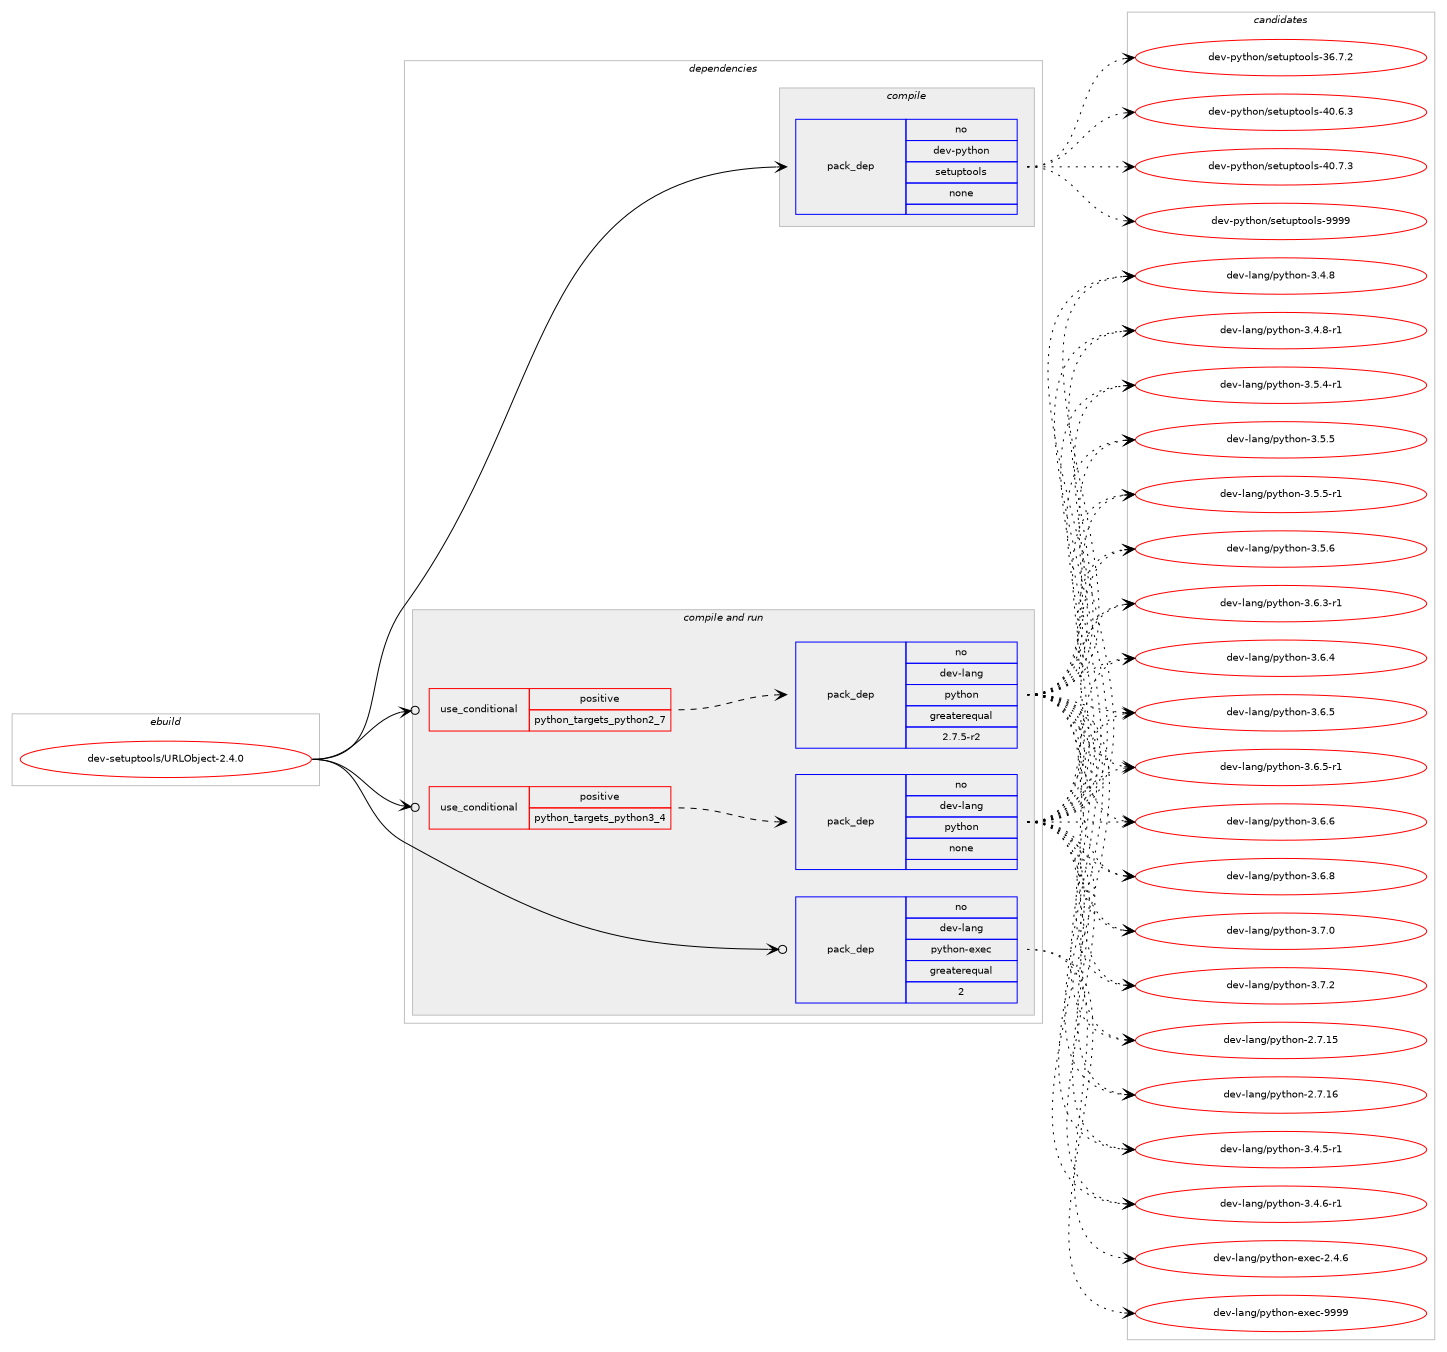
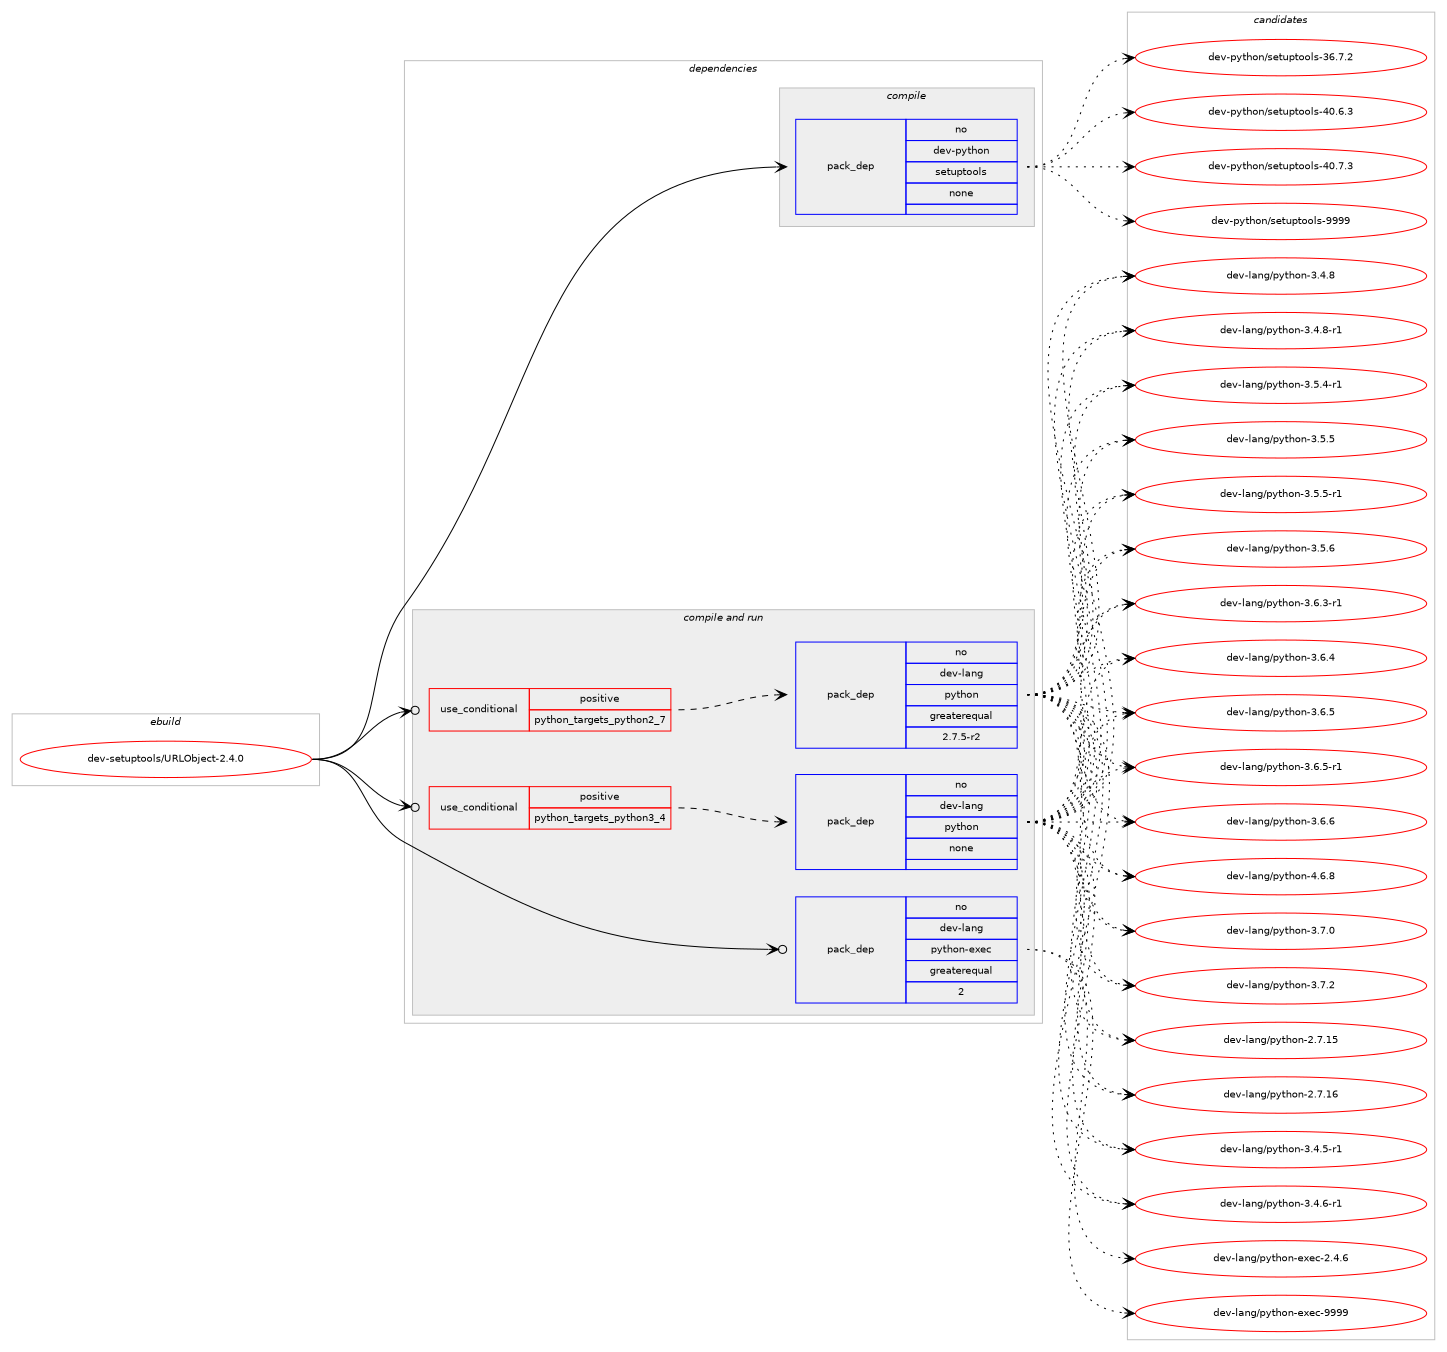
(1281, 877) -> (1281, 877)
